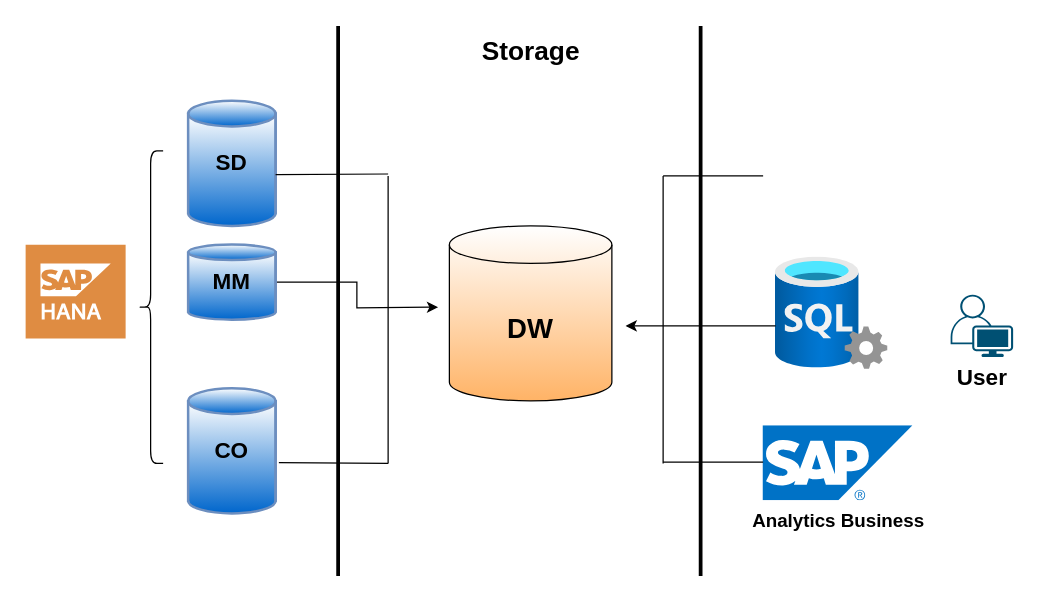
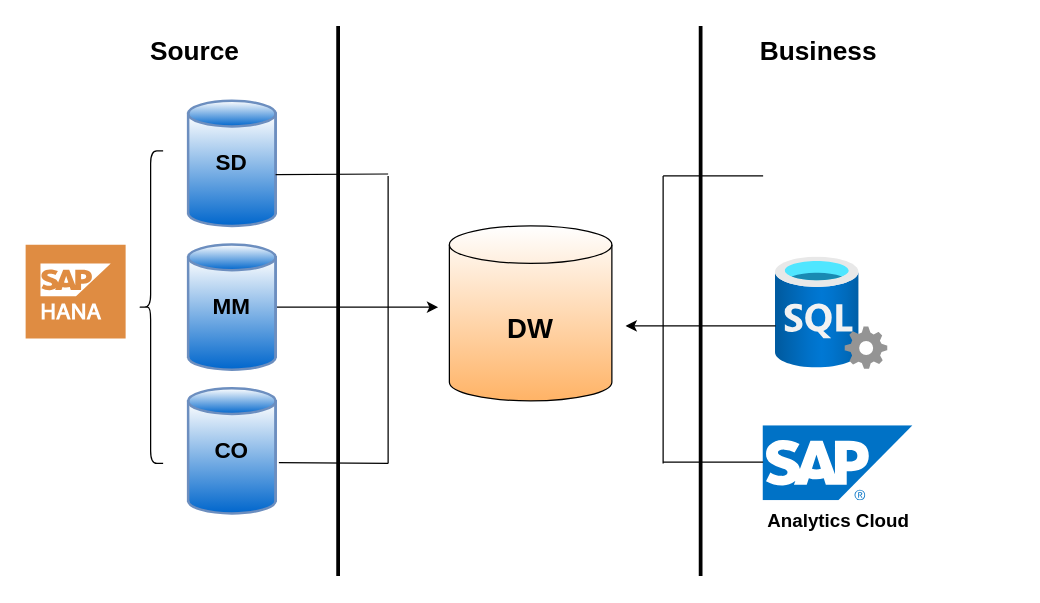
none -> (194, 51)
(531, 51) -> none
none -> (818, 51)
(232, 282) -> (232, 307)
(982, 326) -> none
(839, 521) -> (839, 521)
